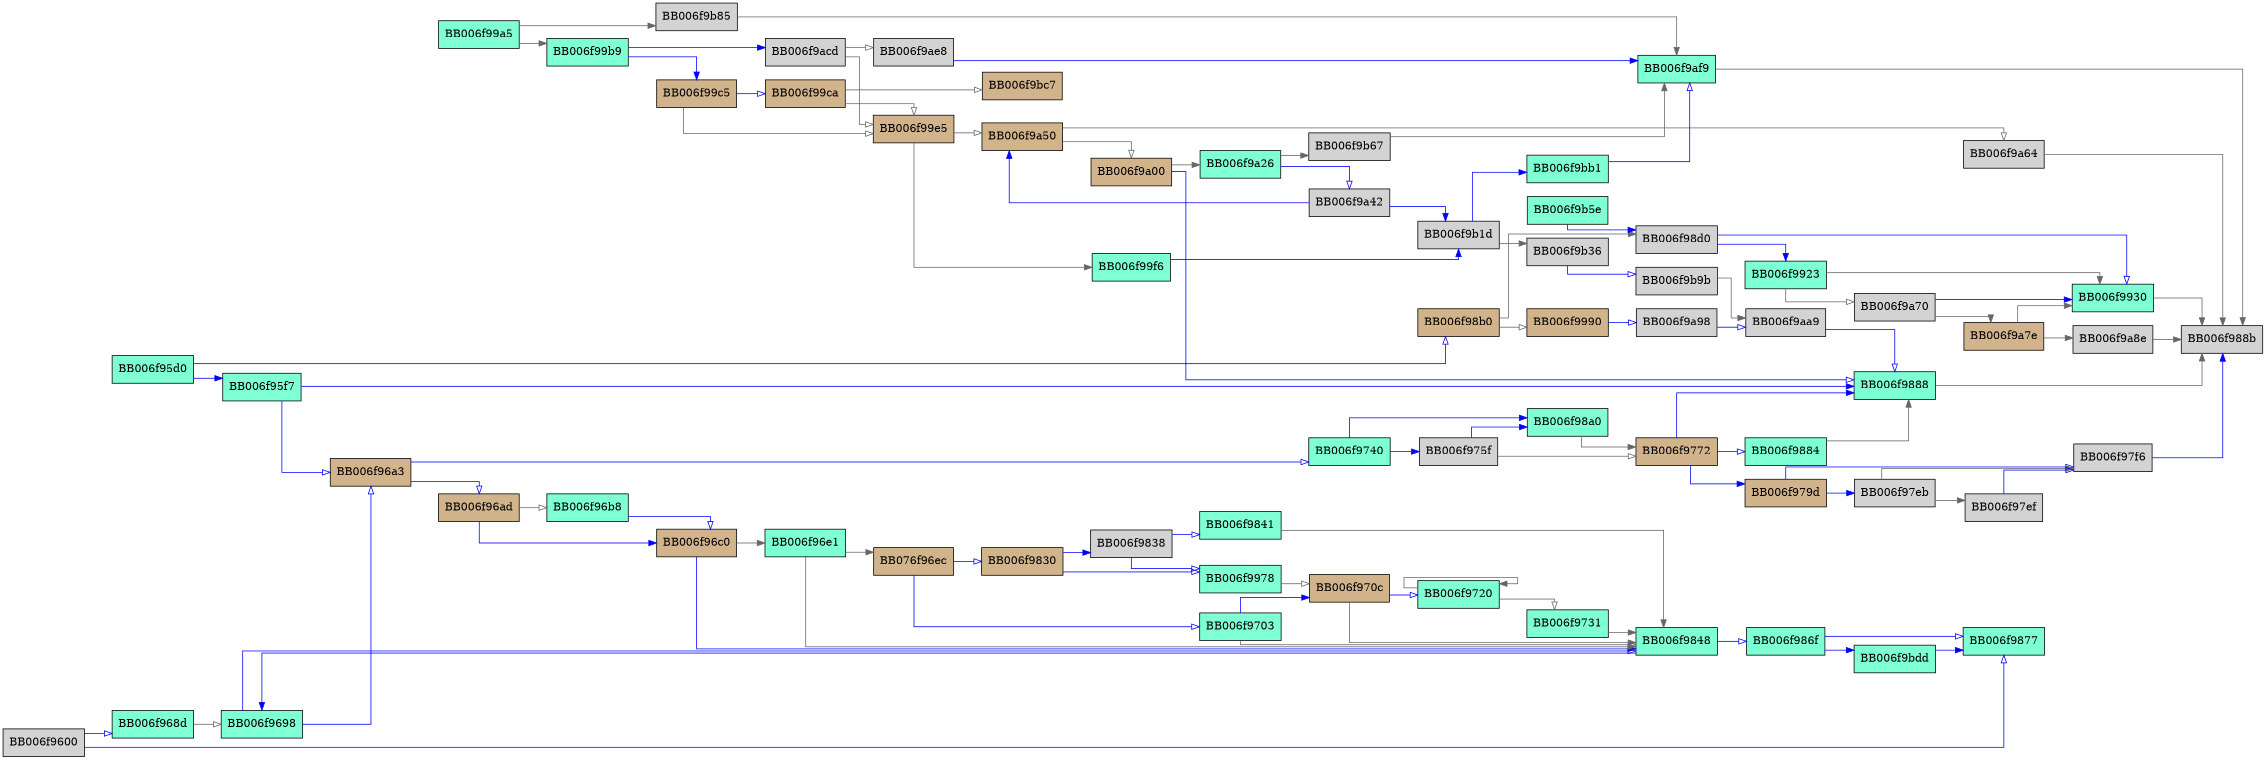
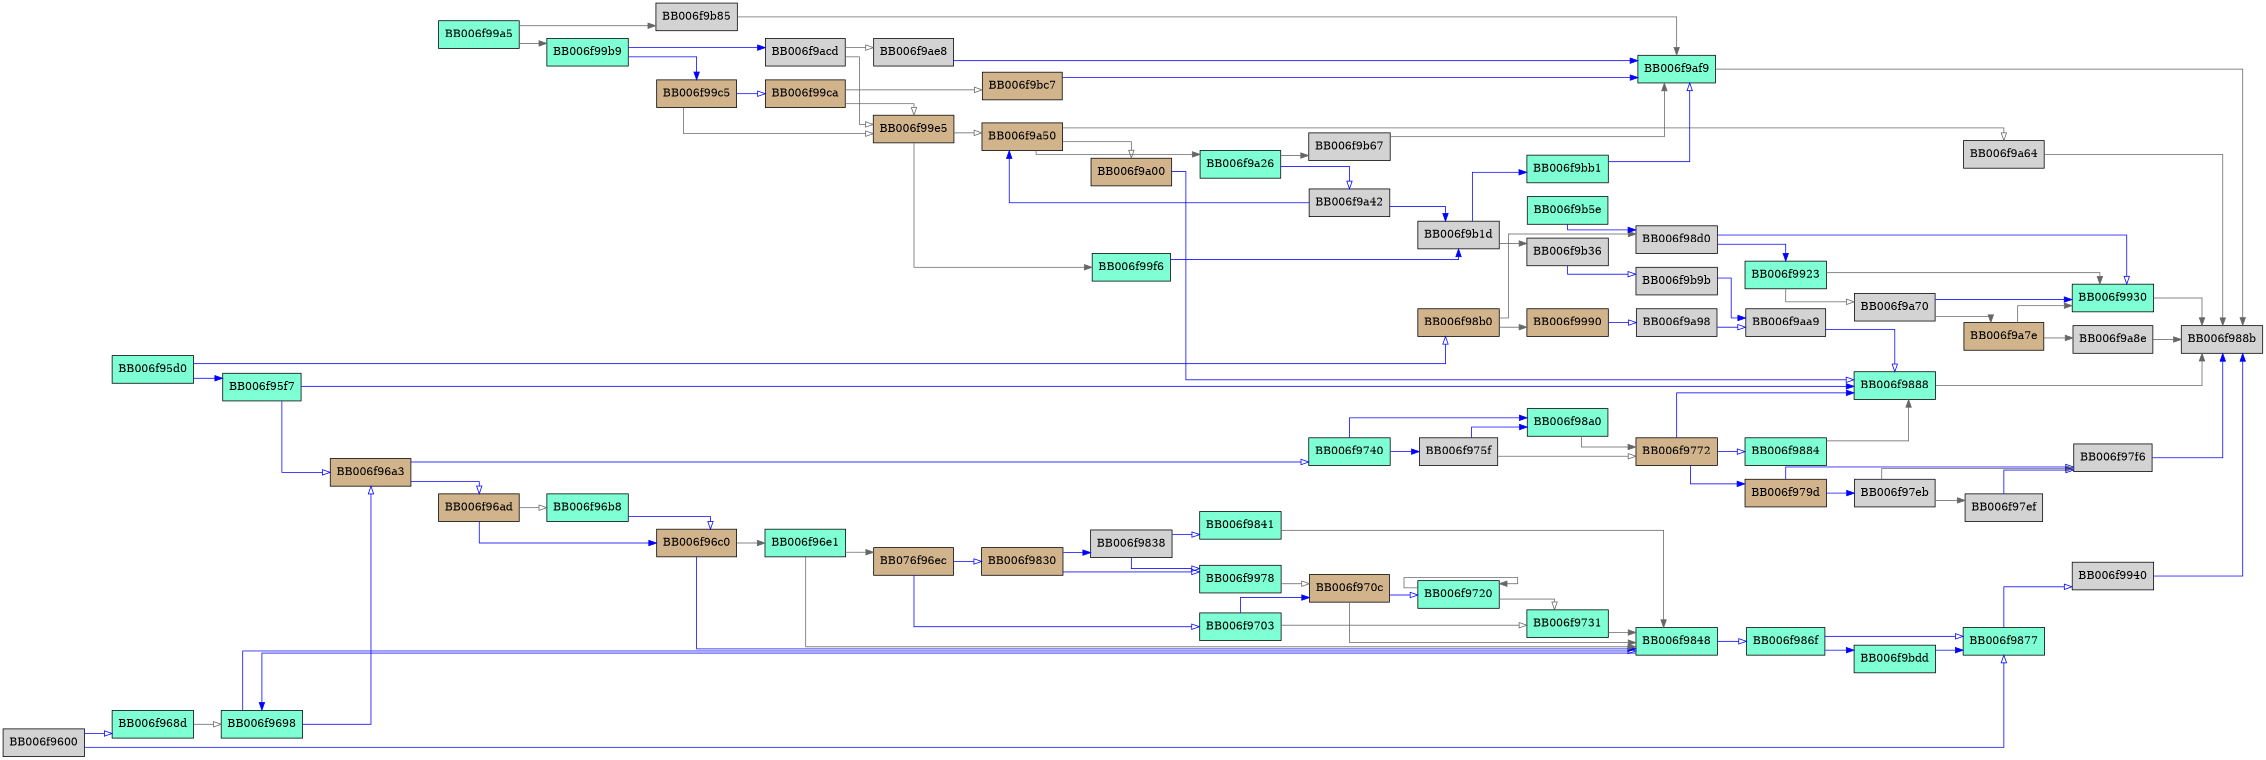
none -> (1346, 78)
(1182, 165) -> (1112, 154)
(1731, 294) -> (1731, 294)
(1509, 327) -> (1509, 327)
none -> (2113, 576)
(1432, 645) -> (1400, 625)
